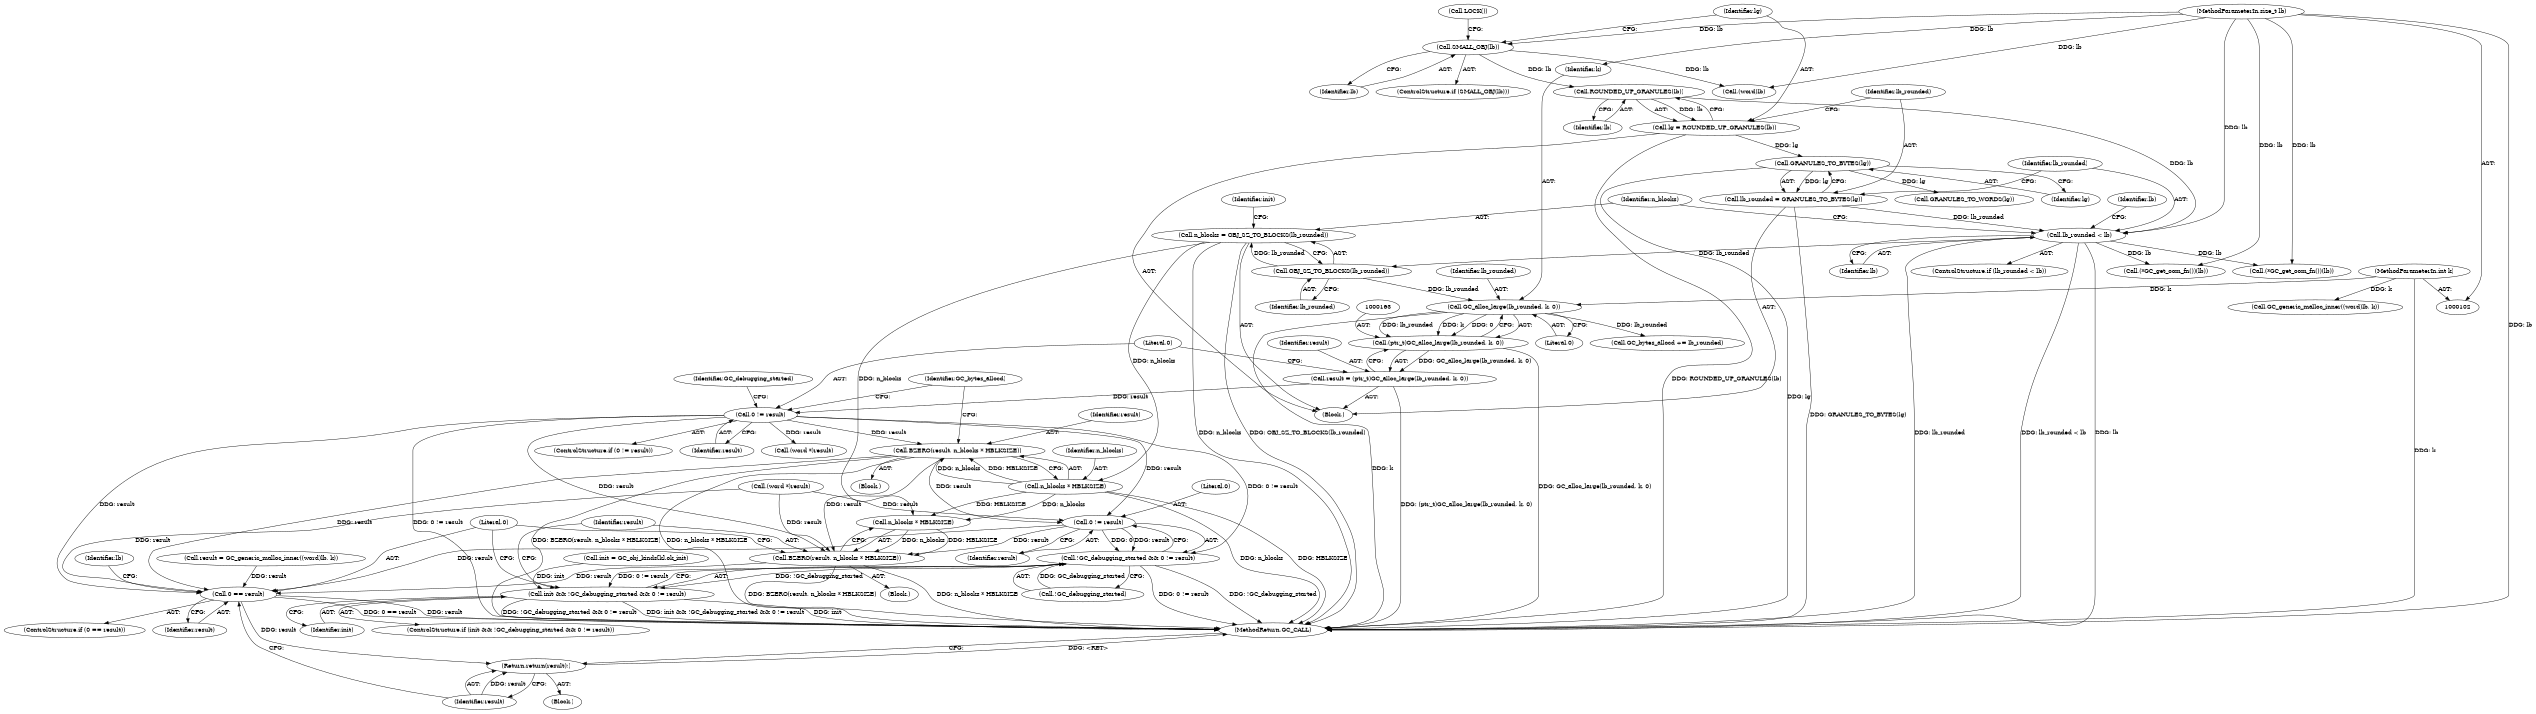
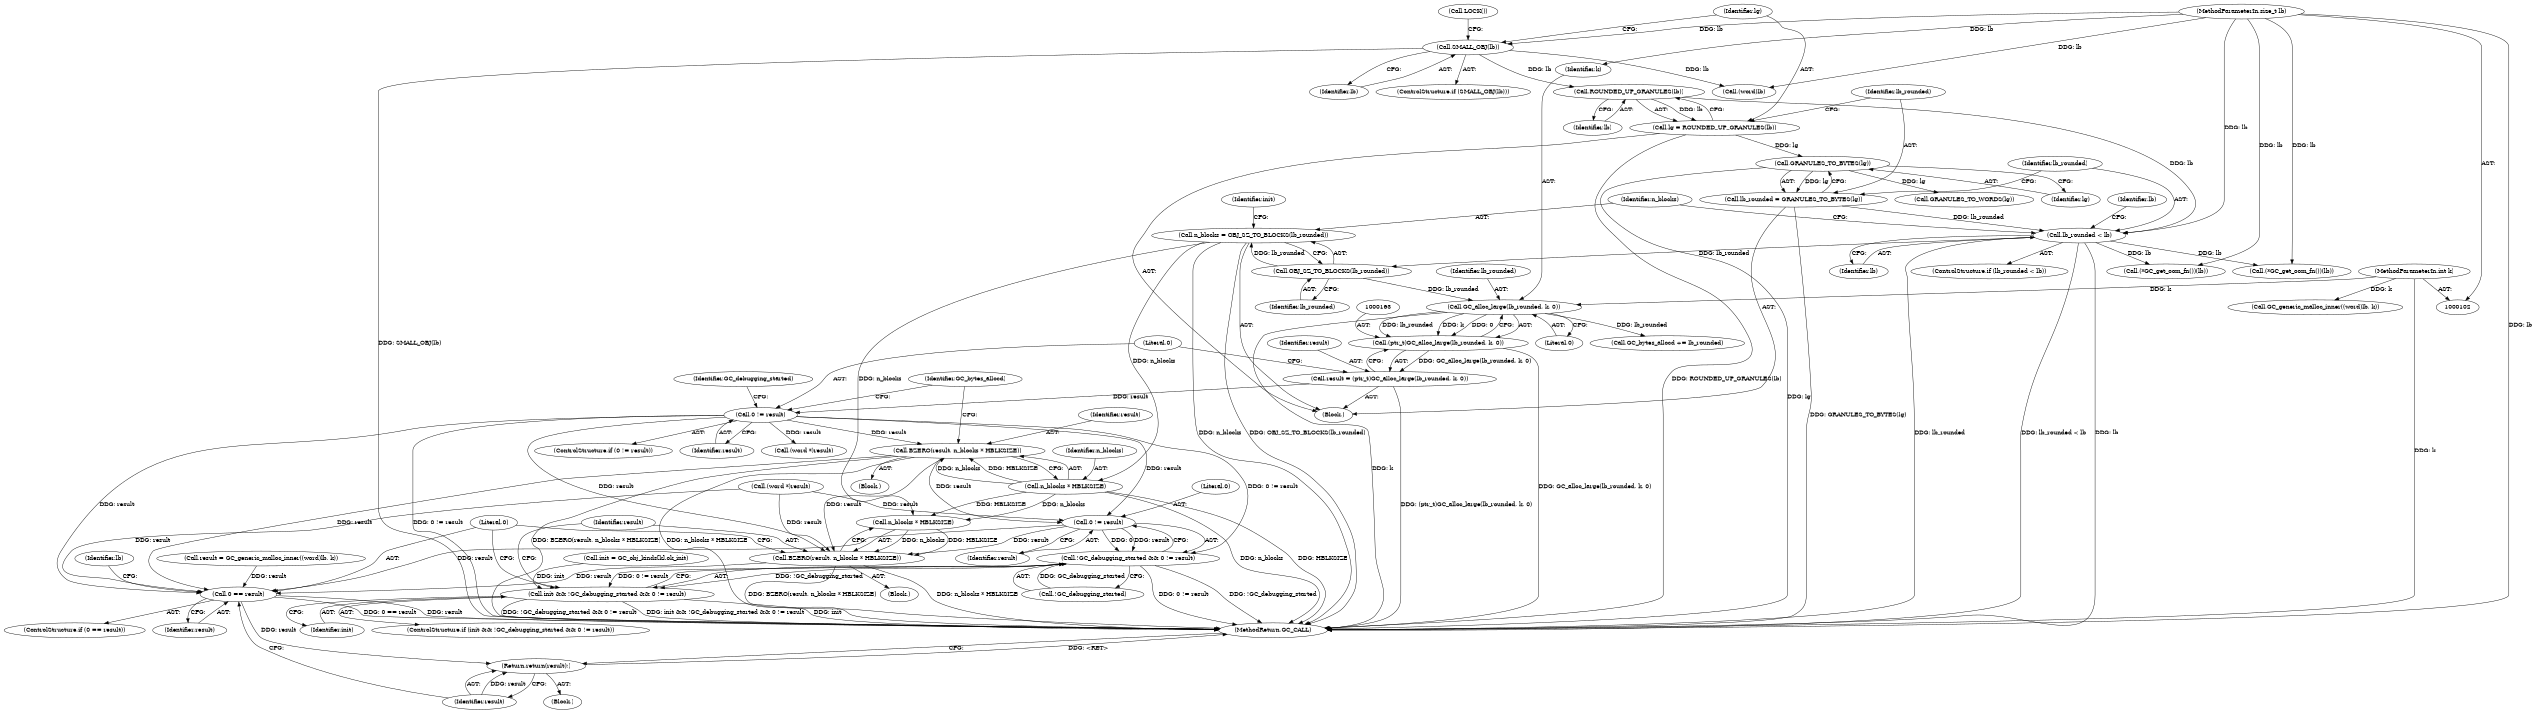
none -> (378, 224)
